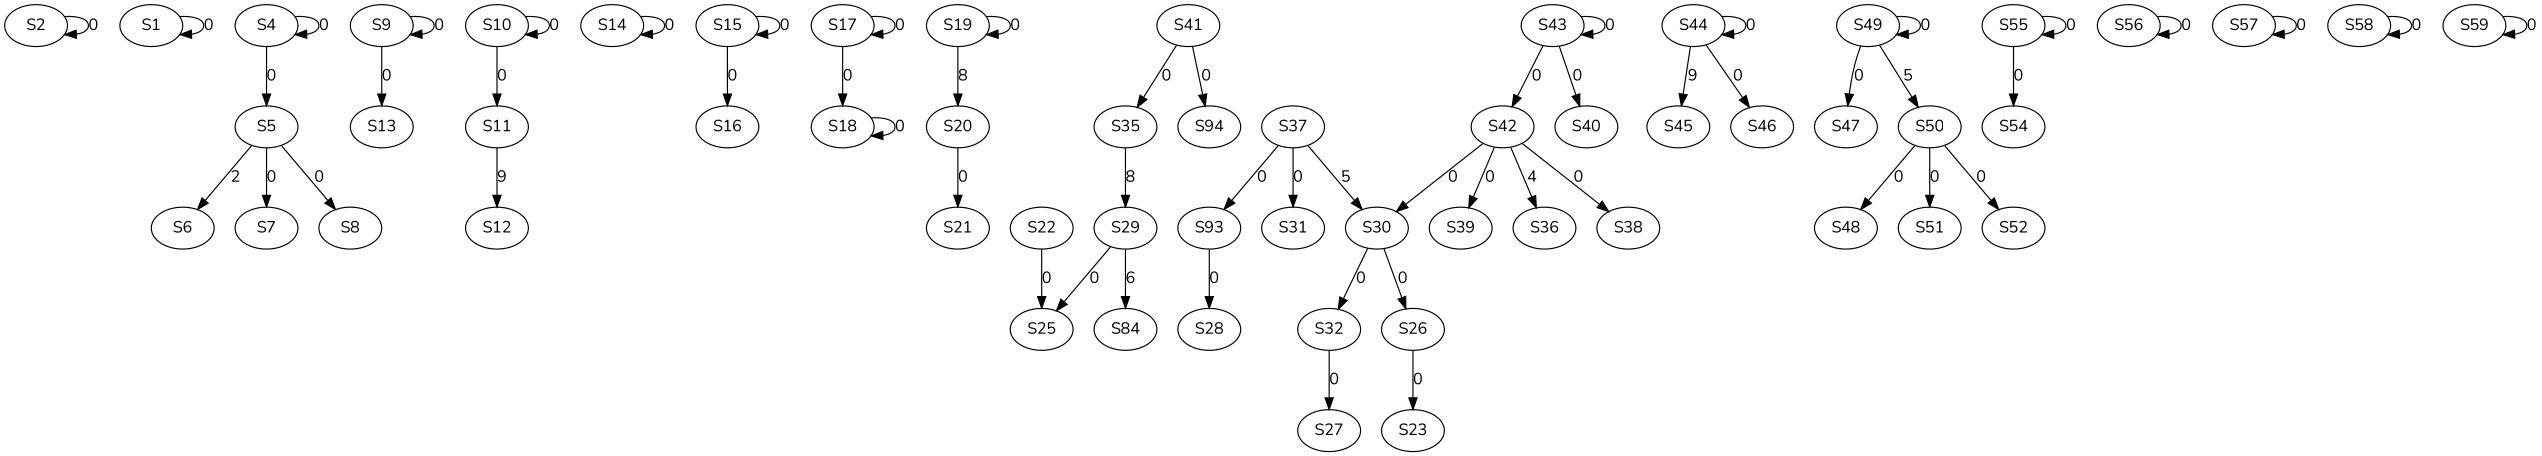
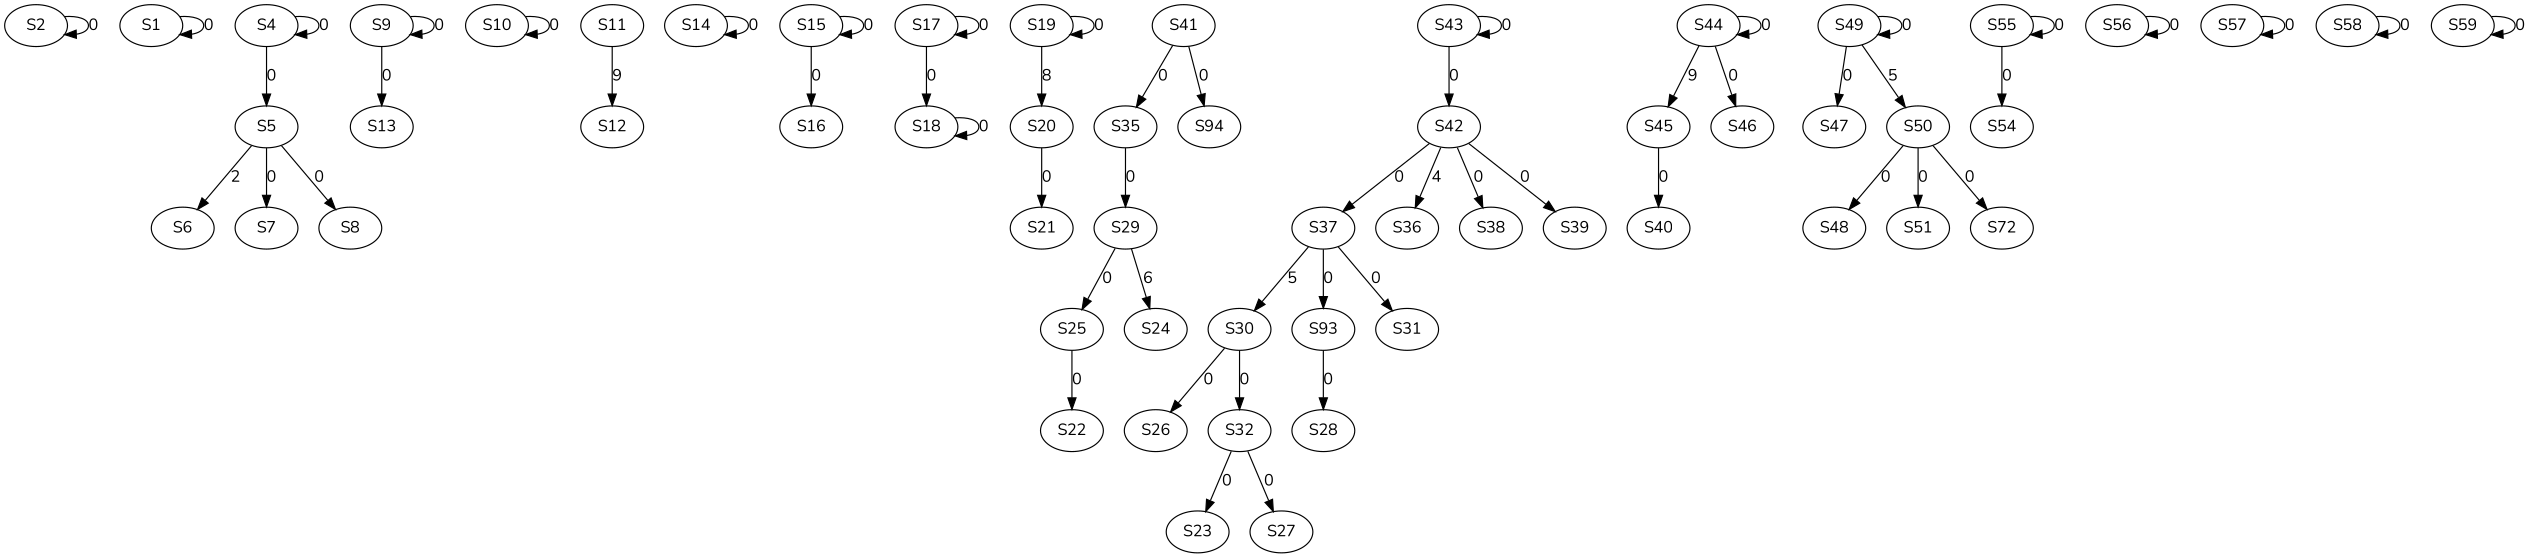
(497, 70) -> none
(1568, 71) -> (1659, 172)
(1444, 174) -> (1391, 174)
(1131, 177) -> (1131, 177)
(2014, 228) -> (2002, 228)
(1042, 273) -> (1072, 374)
(1125, 329) -> (1156, 329)
(1413, 374) -> (1221, 476)
